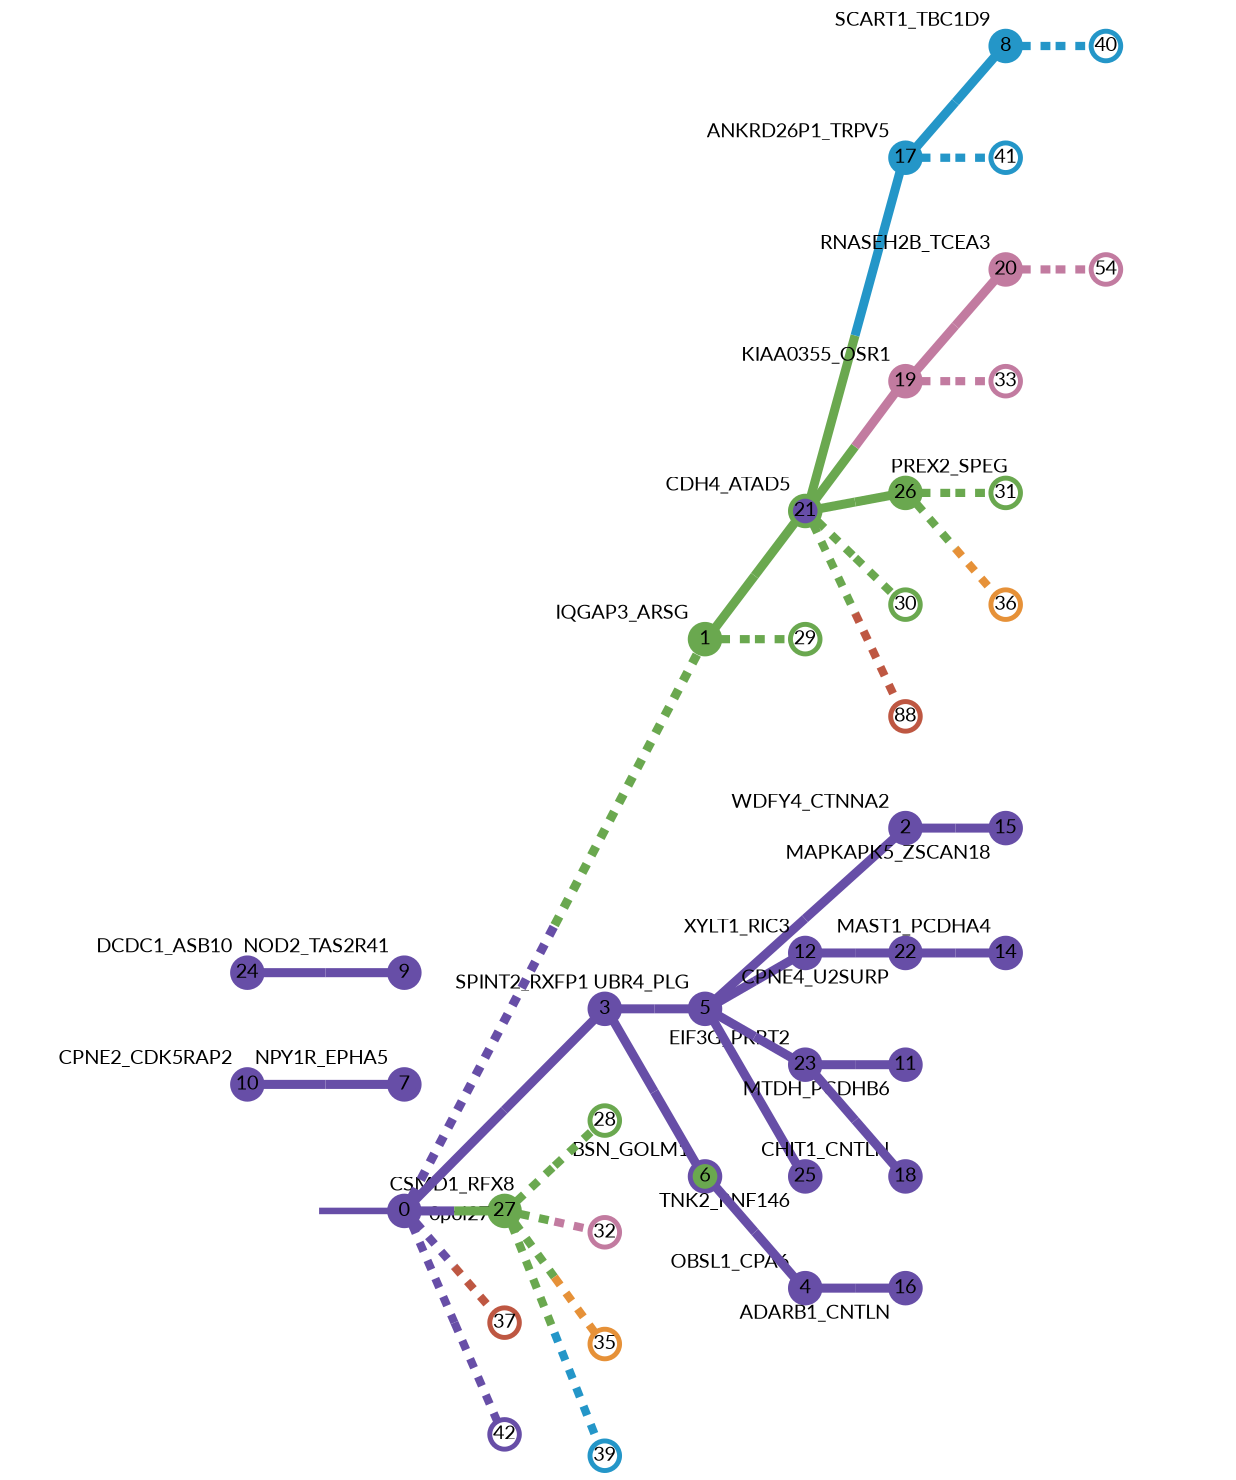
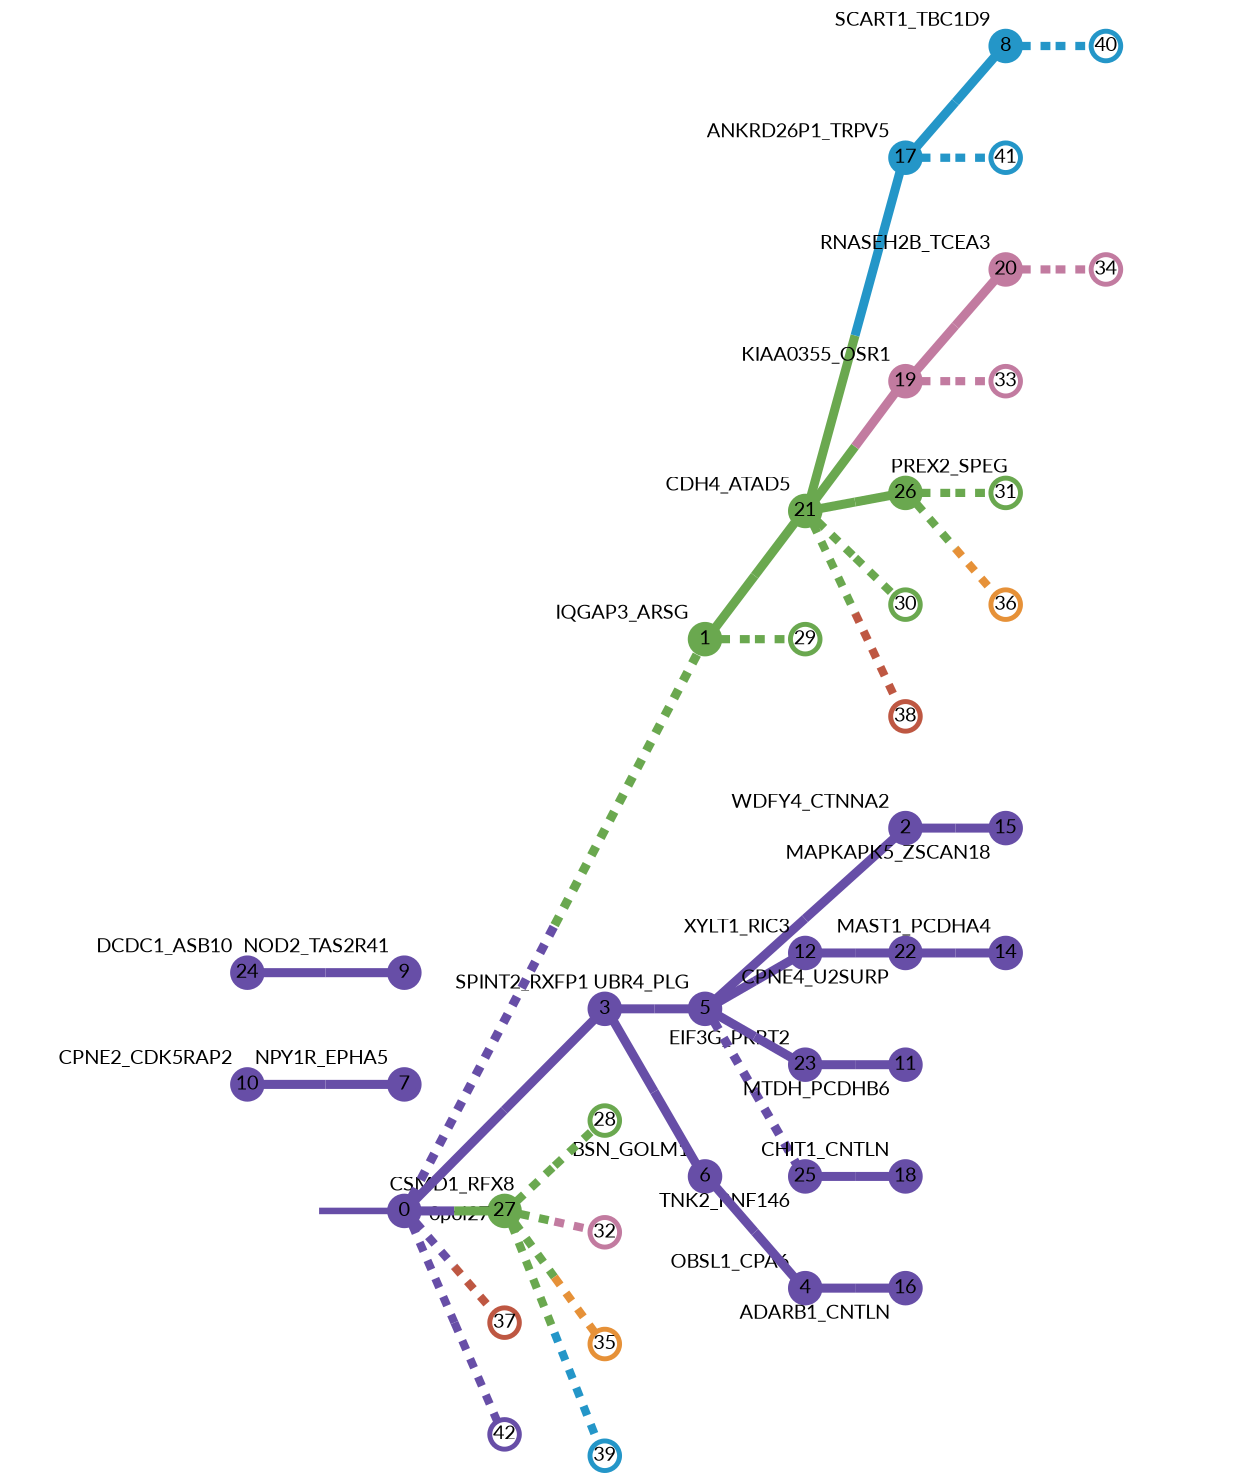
(1106, 269) -> (1106, 269)
(805, 511) -> (805, 511)
(905, 716) -> (905, 716)
(755, 1092) -> (755, 1092)
(855, 1120) -> (855, 1176)
(705, 1176) -> (705, 1176)
